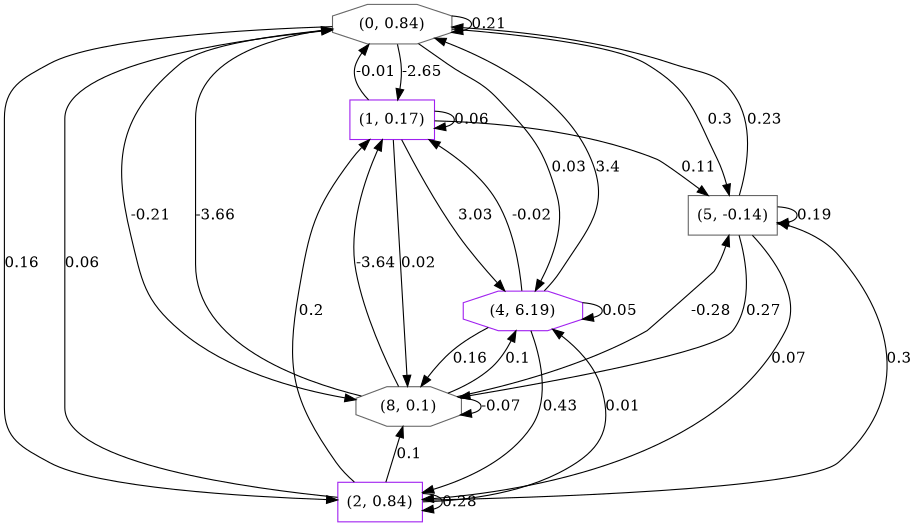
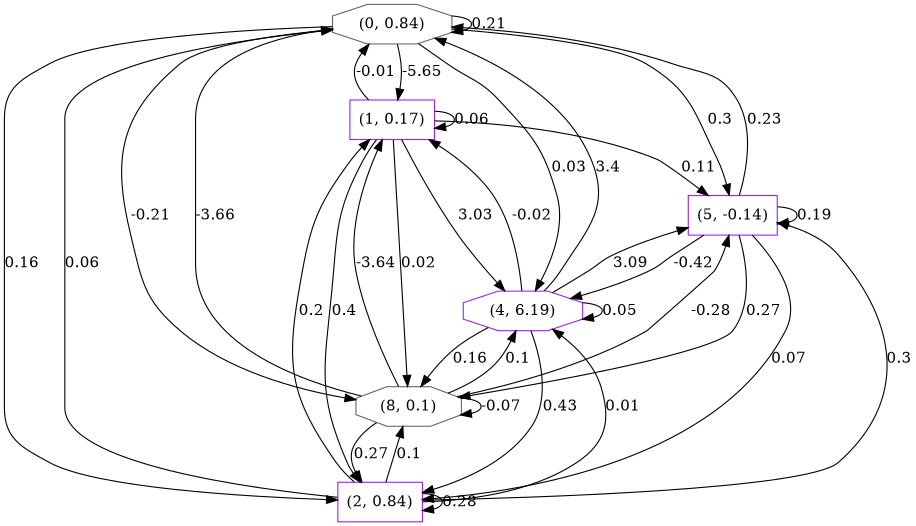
(422, 72) -> (422, 72)
(733, 215) -> (733, 215)
none -> (612, 255)
none -> (646, 272)
none -> (330, 305)
none -> (355, 444)
